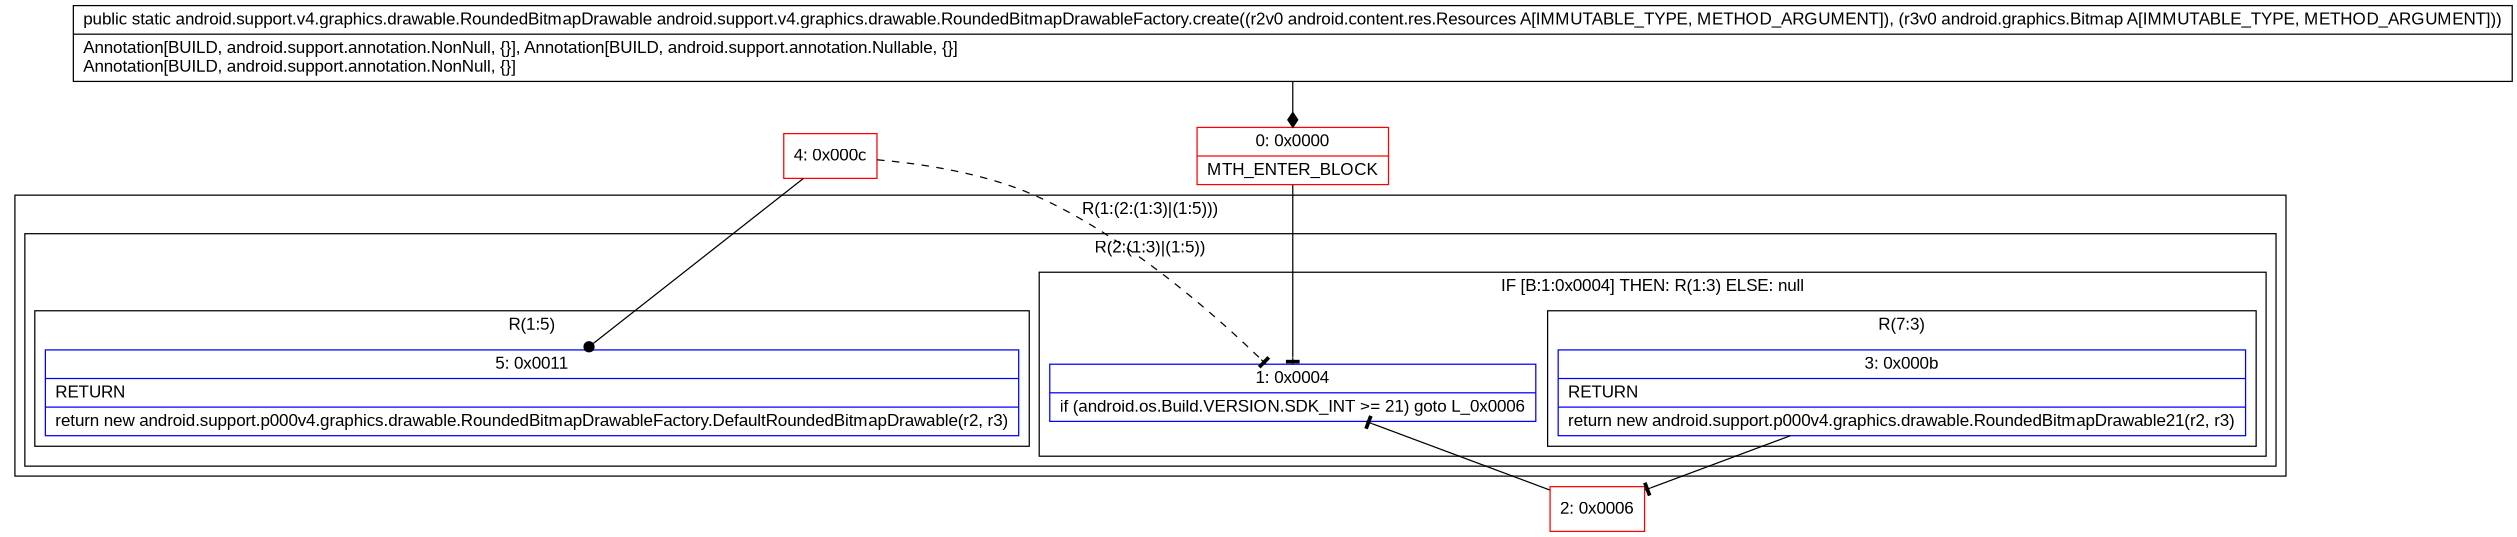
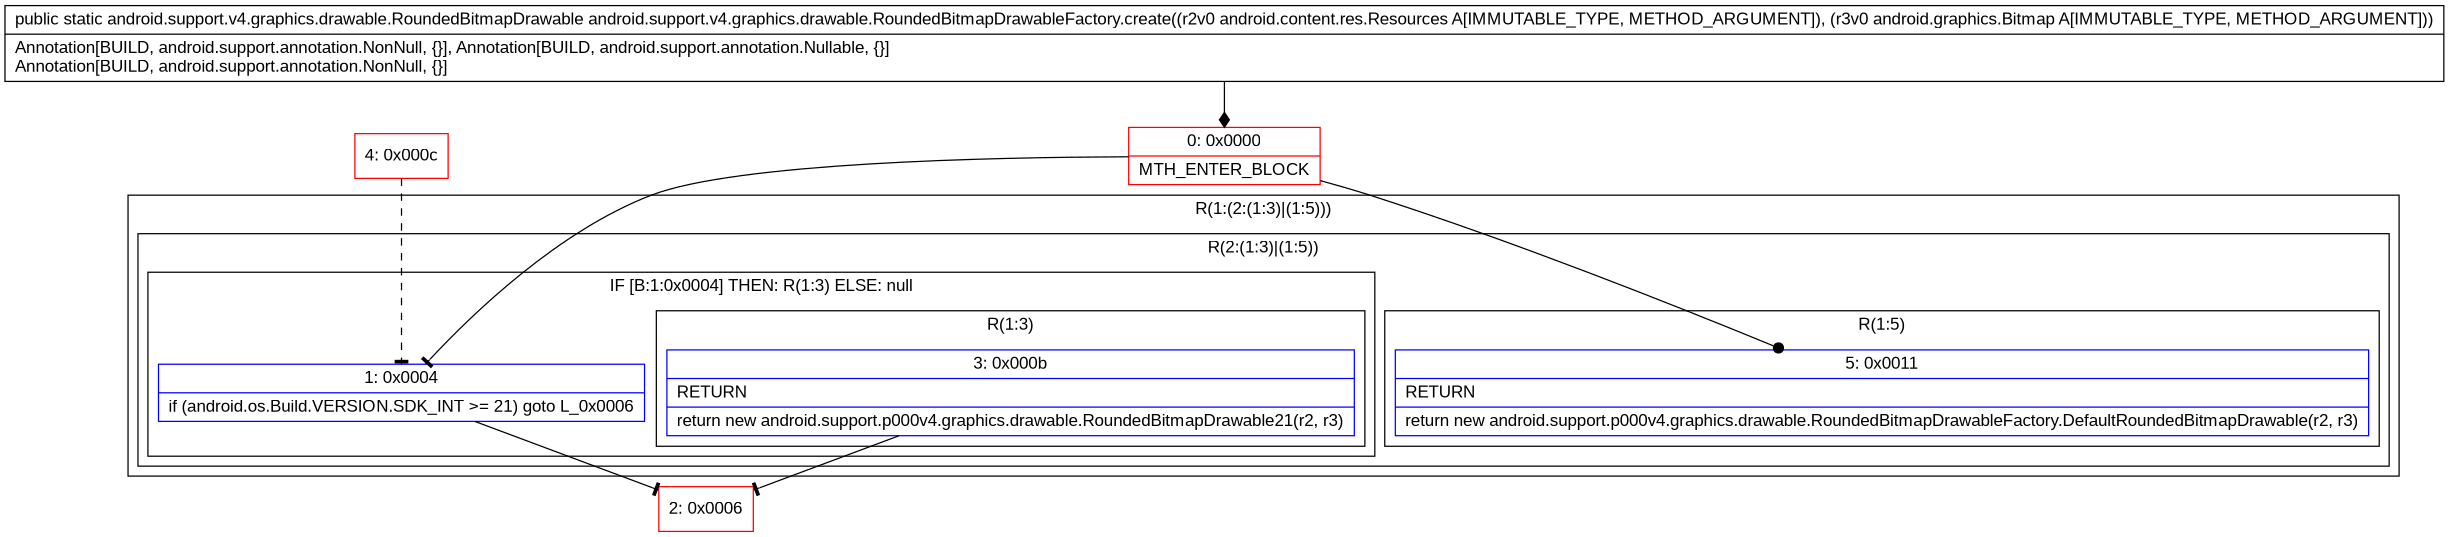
(698, 261) -> (1549, 258)
(1902, 325) -> (1011, 325)
(1439, 449) -> (546, 448)
